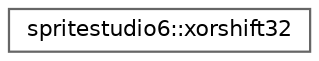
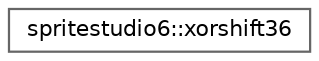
(160, 30) -> (160, 30)
